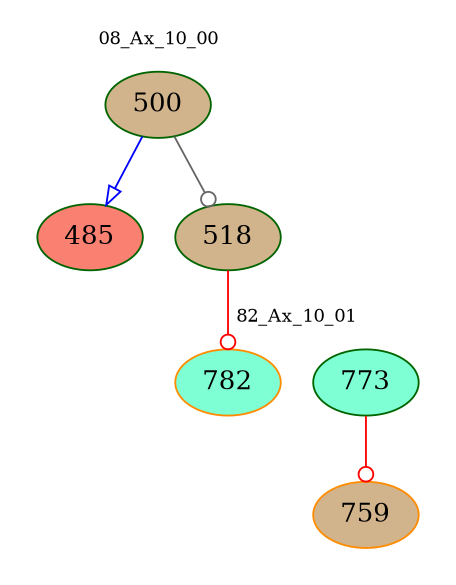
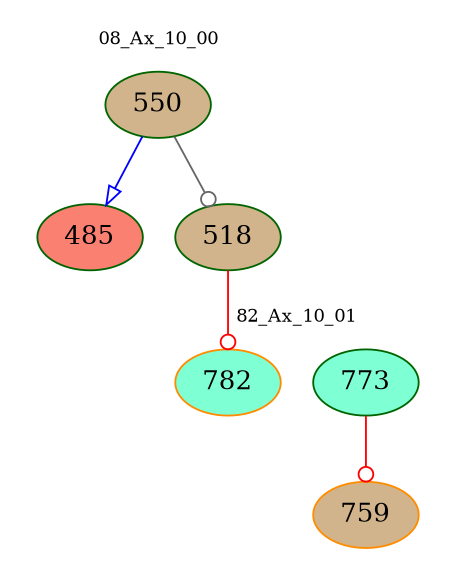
(158, 105) -> (158, 105)
